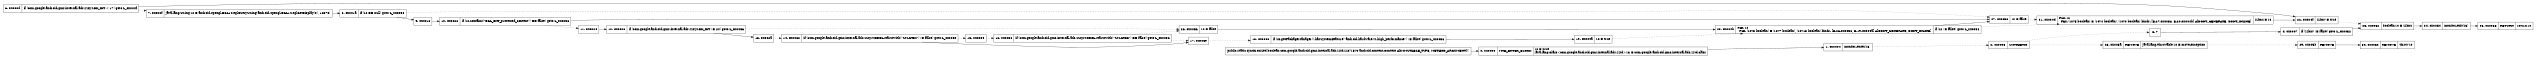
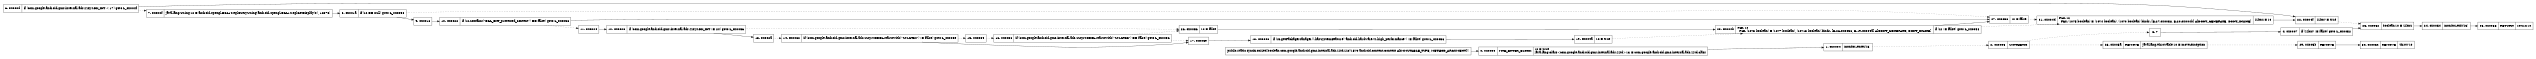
(1228, 41) -> (1228, 41)
